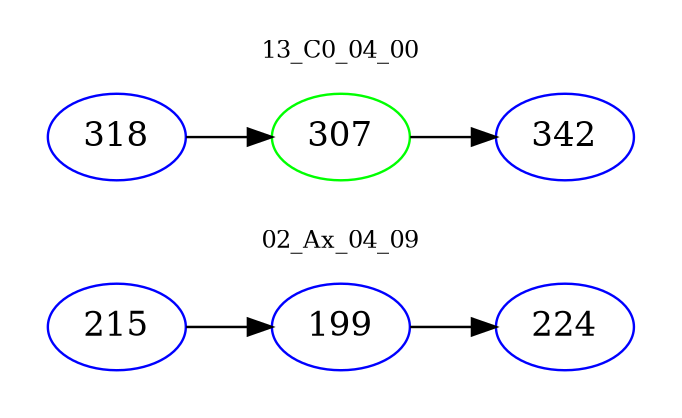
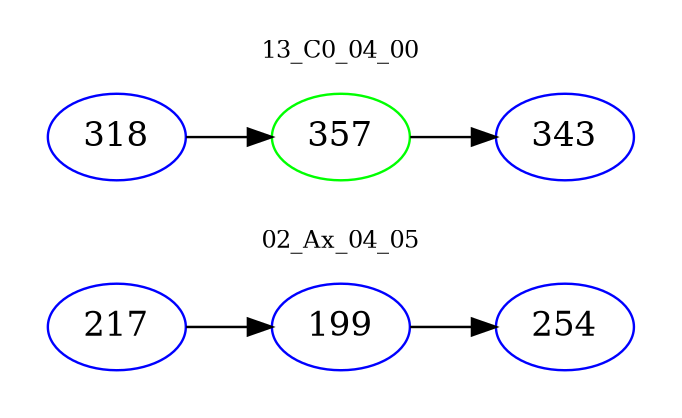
(341, 137) -> (341, 137)
(565, 137) -> (565, 137)
(341, 242) -> (341, 242)
(117, 327) -> (117, 327)
(565, 327) -> (565, 327)
